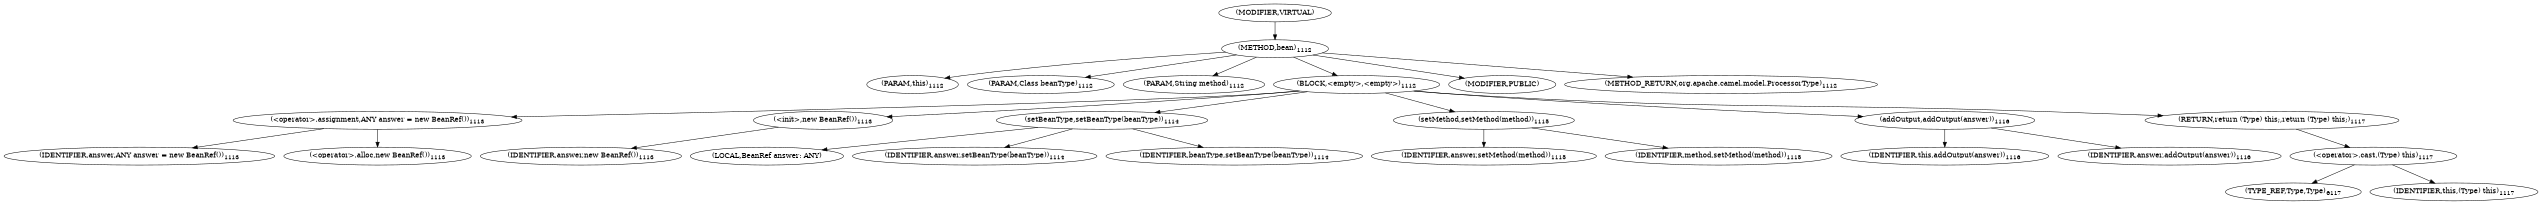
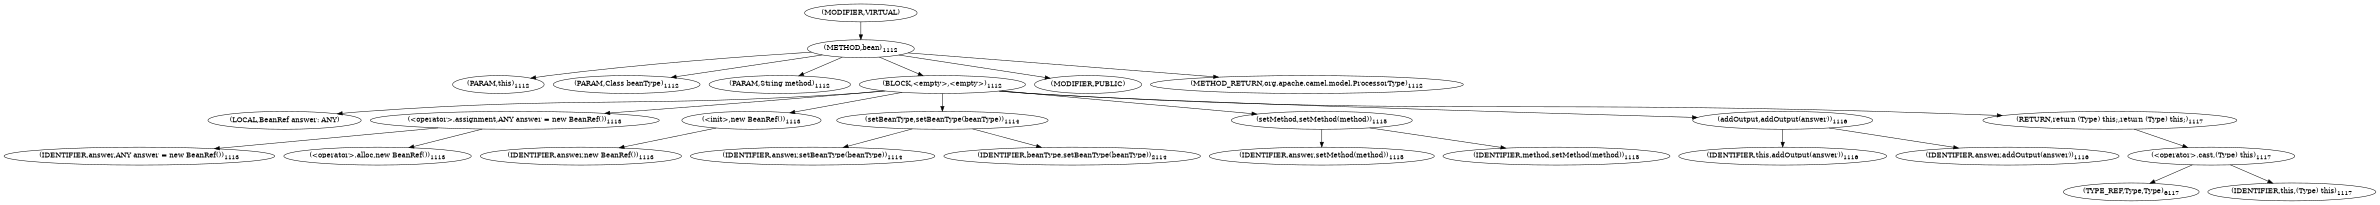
(933, 138) -> (614, 102)
(1321, 155) -> (1159, 155)
